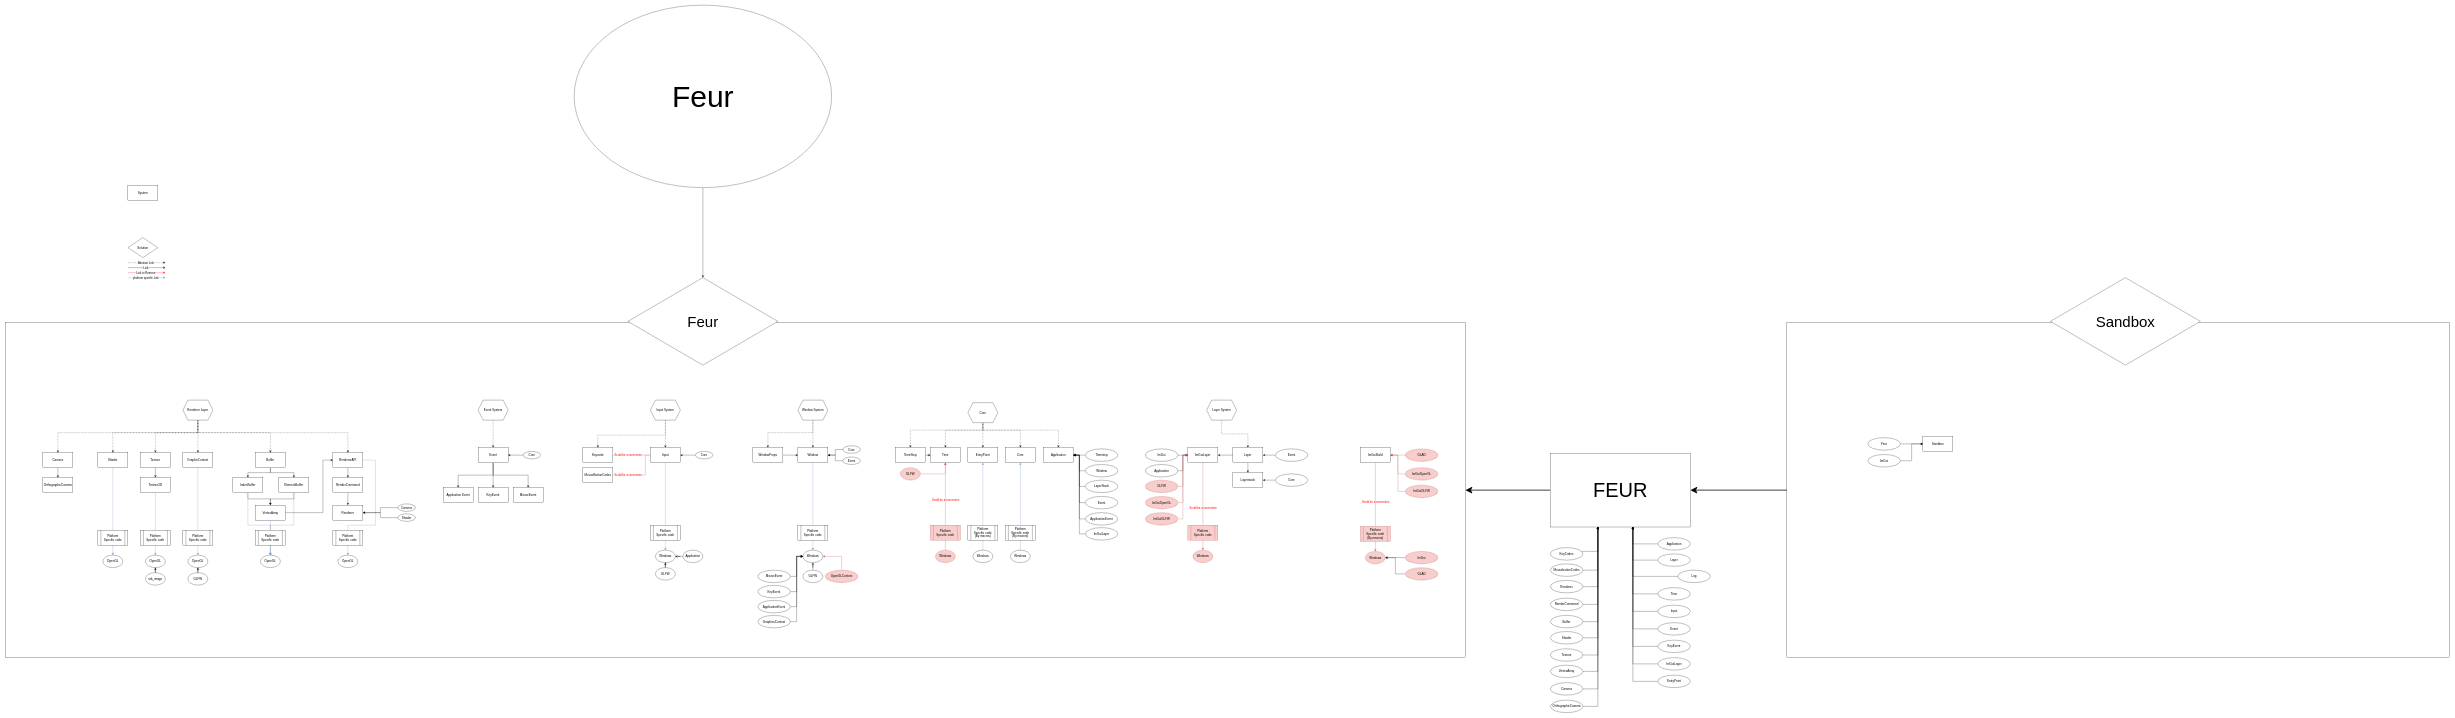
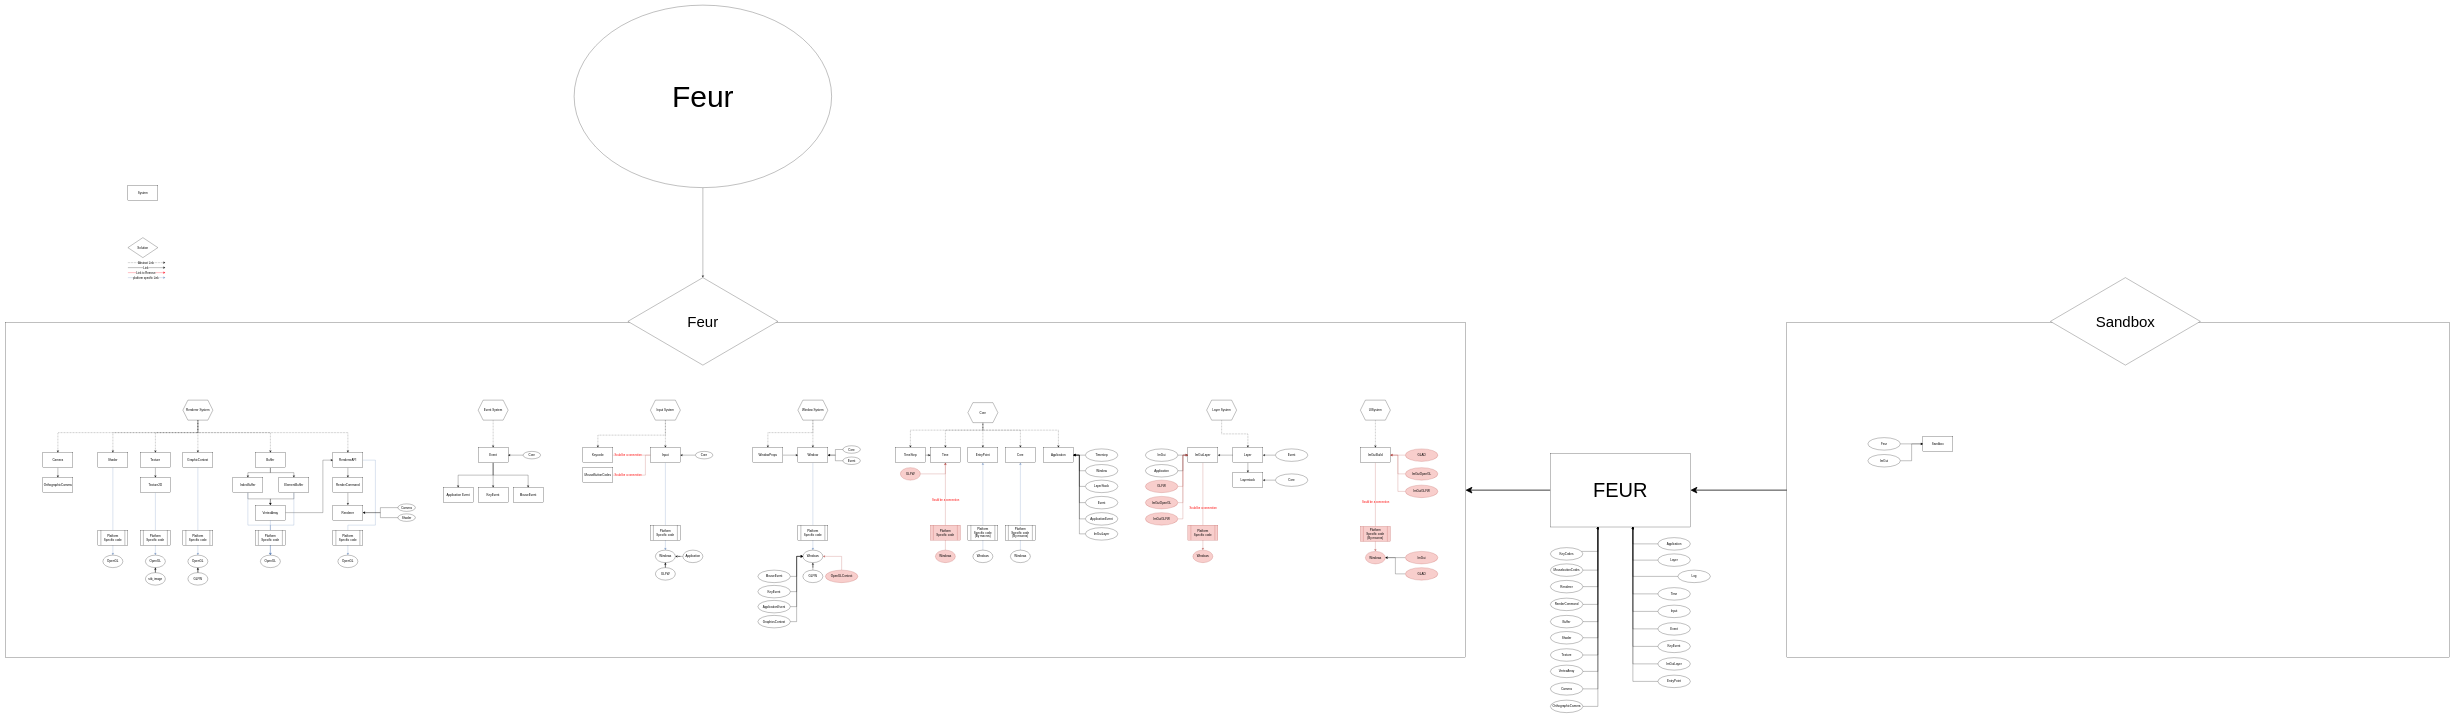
(198, 410) -> (198, 410)
none -> (1375, 410)
none -> (1375, 445)
